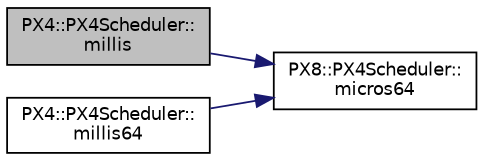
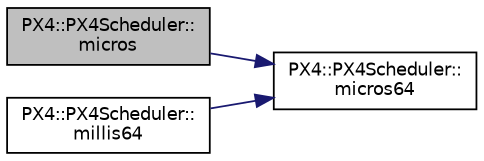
(108, 36) -> (108, 36)
(375, 81) -> (375, 81)
